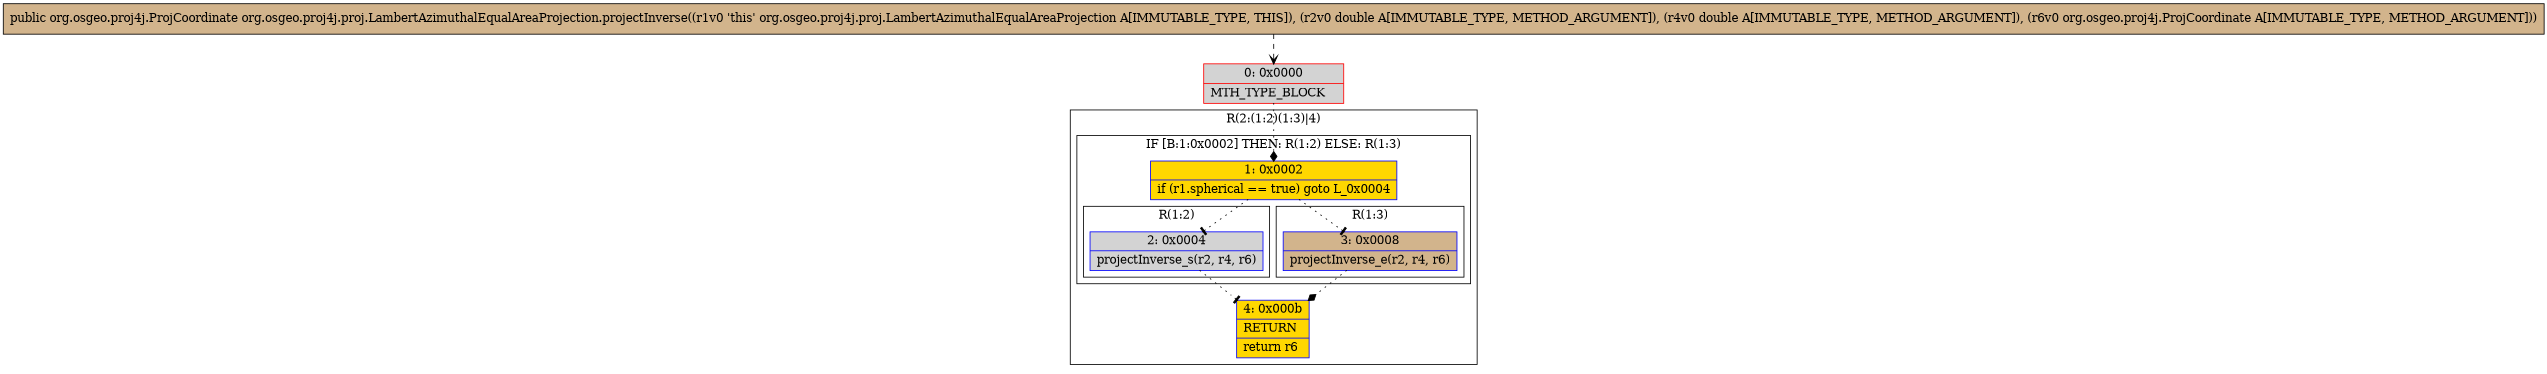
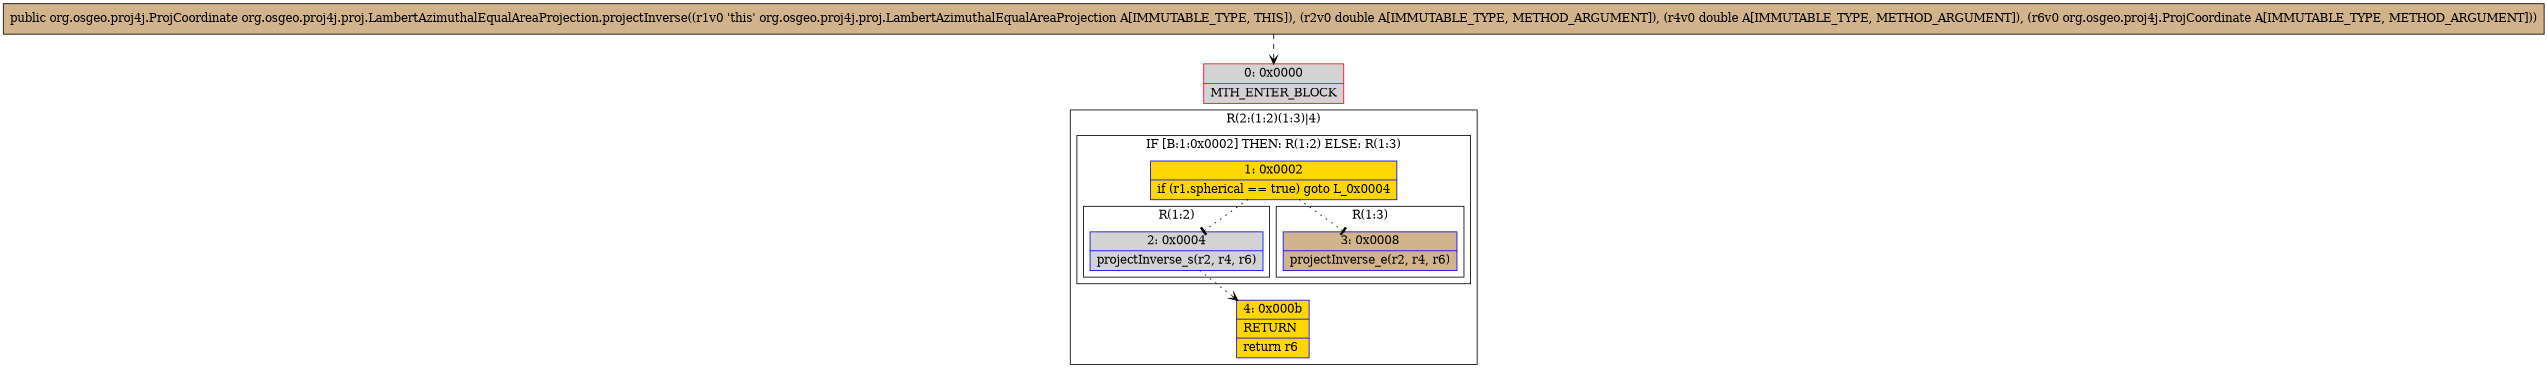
(1268, 93) -> (1274, 93)
(1274, 127) -> none
(1331, 282) -> none
(1223, 289) -> (1223, 289)
